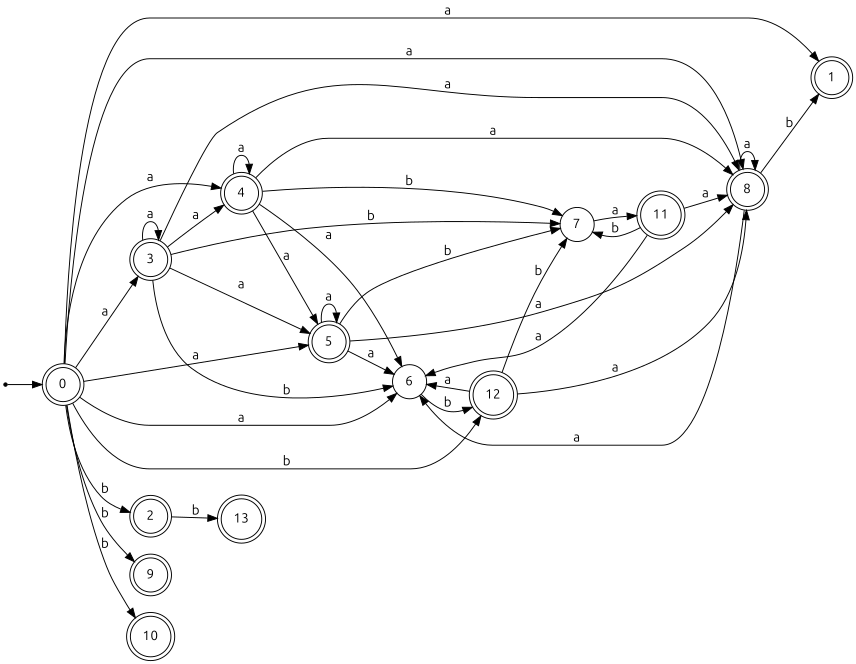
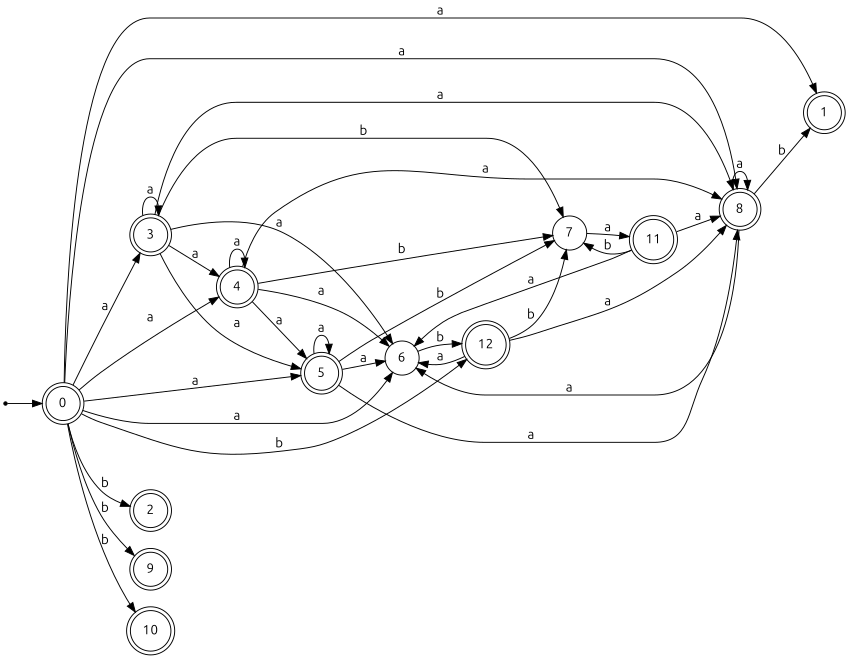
(287, 391) -> (279, 223)
(241, 519) -> none
